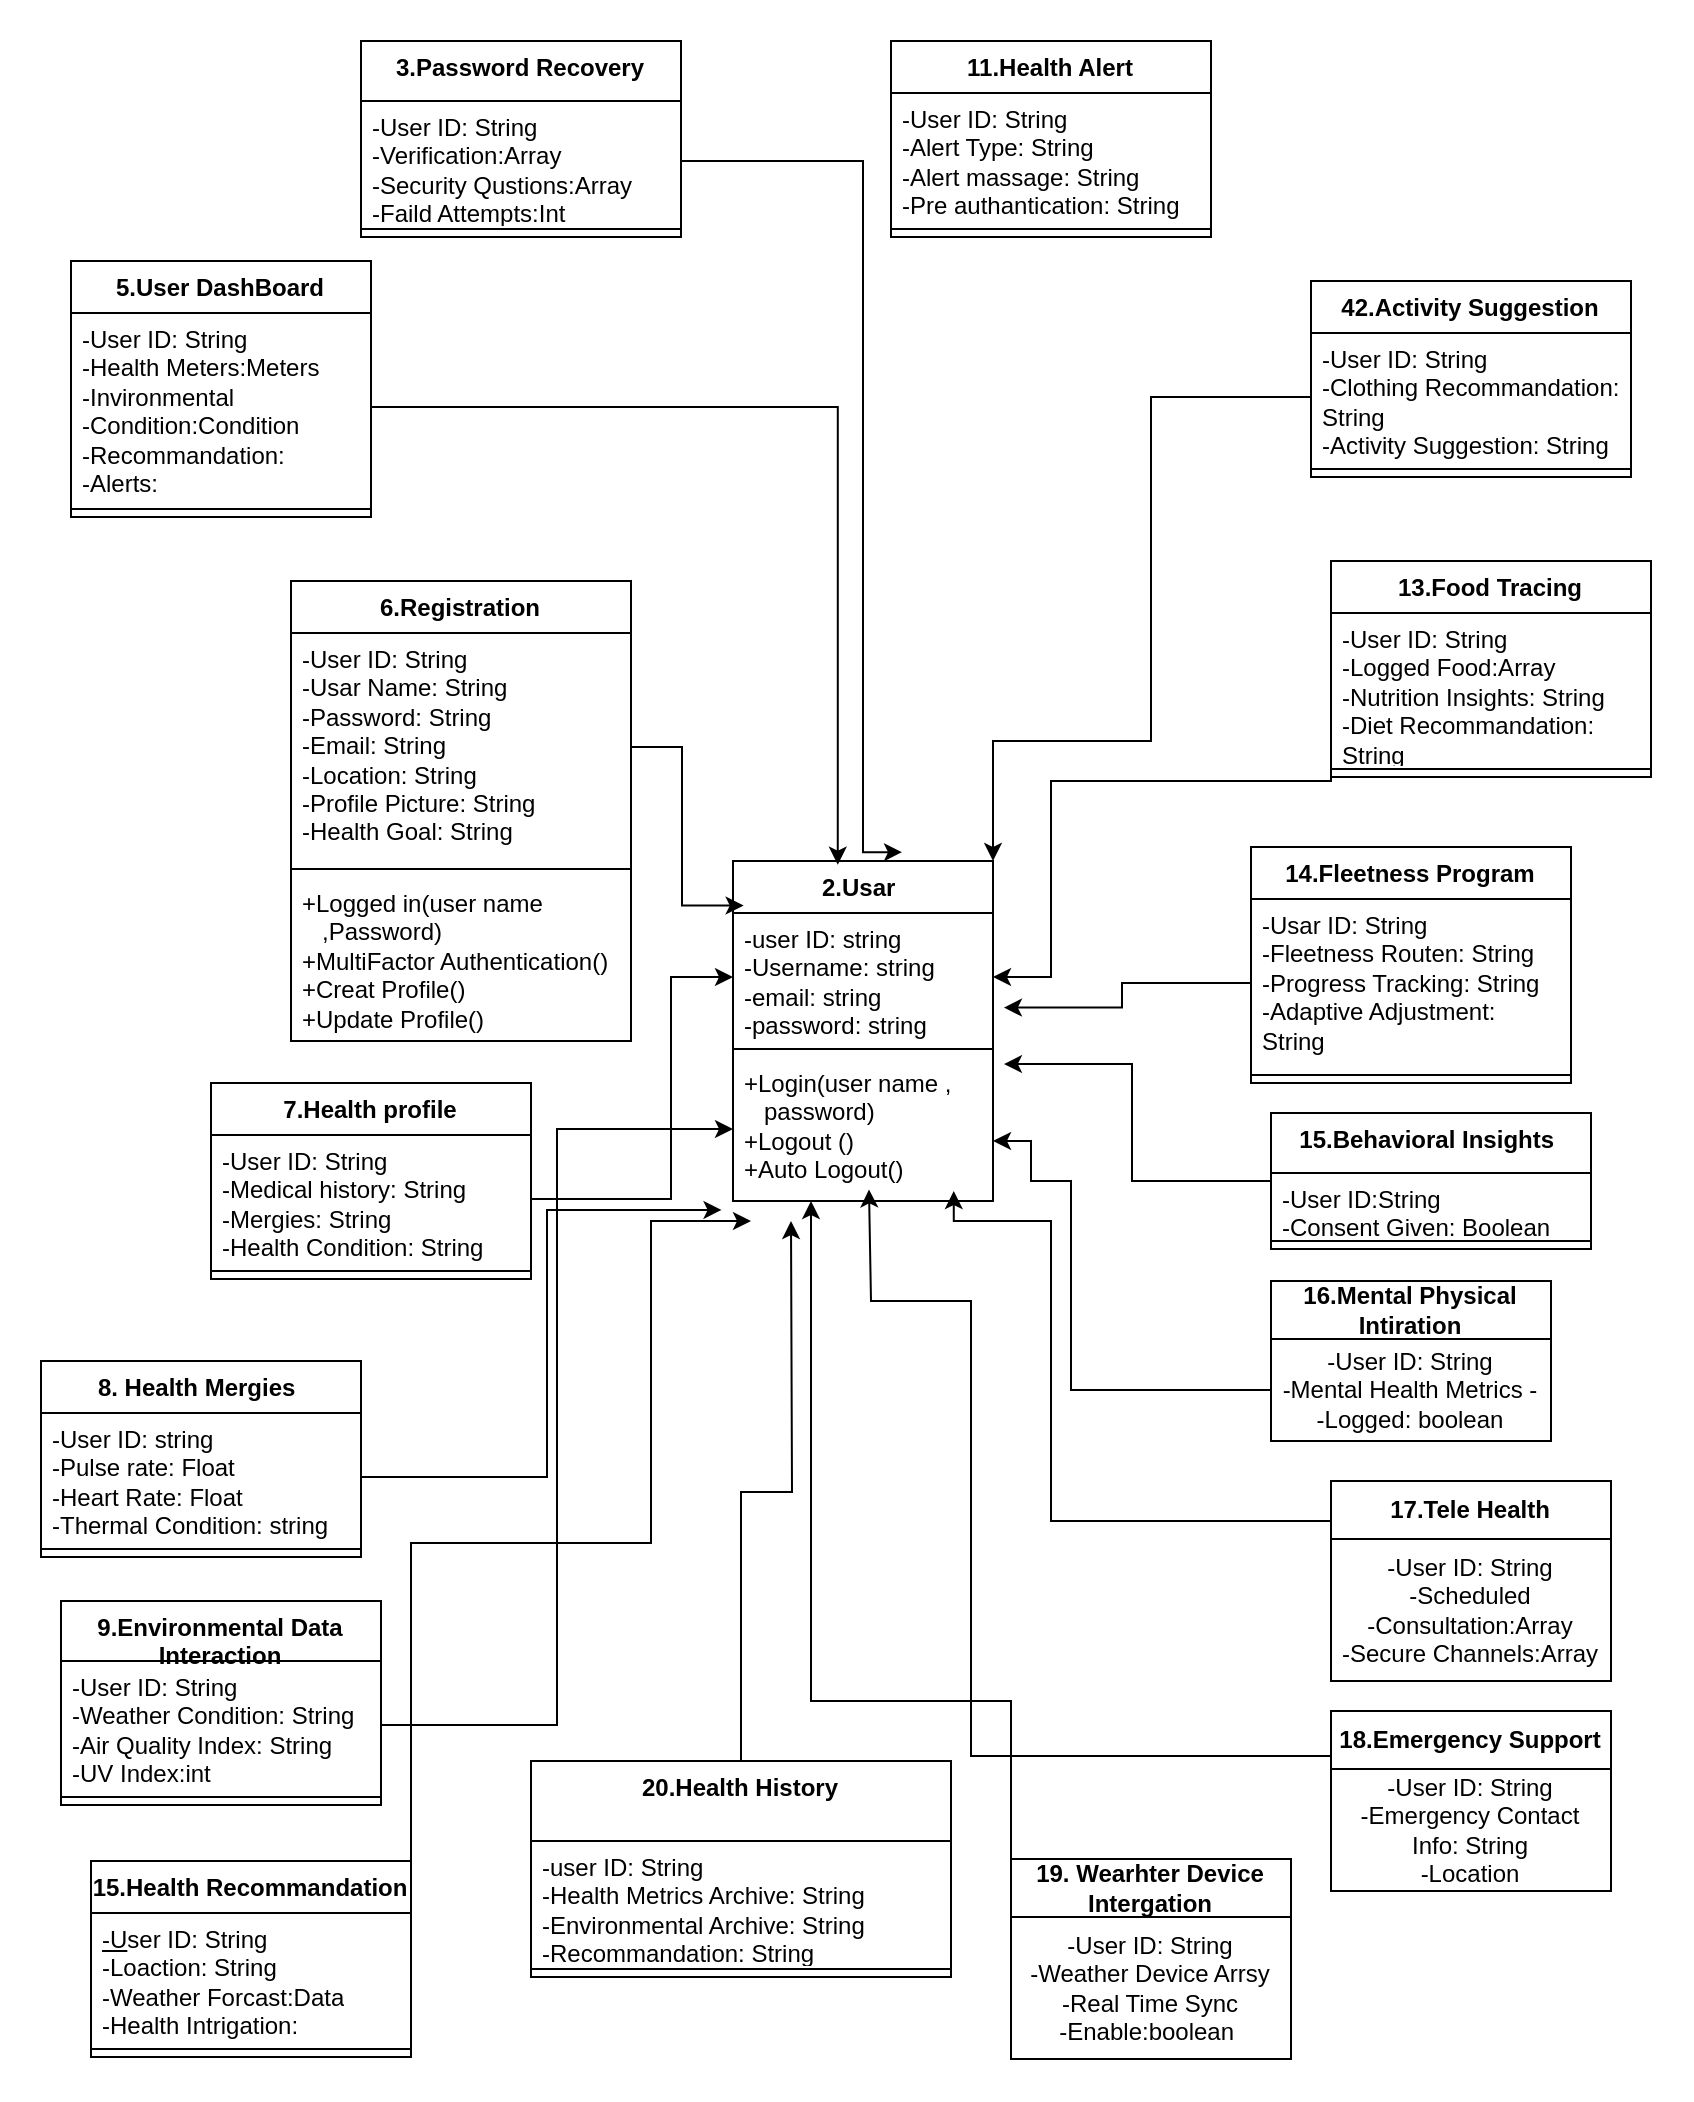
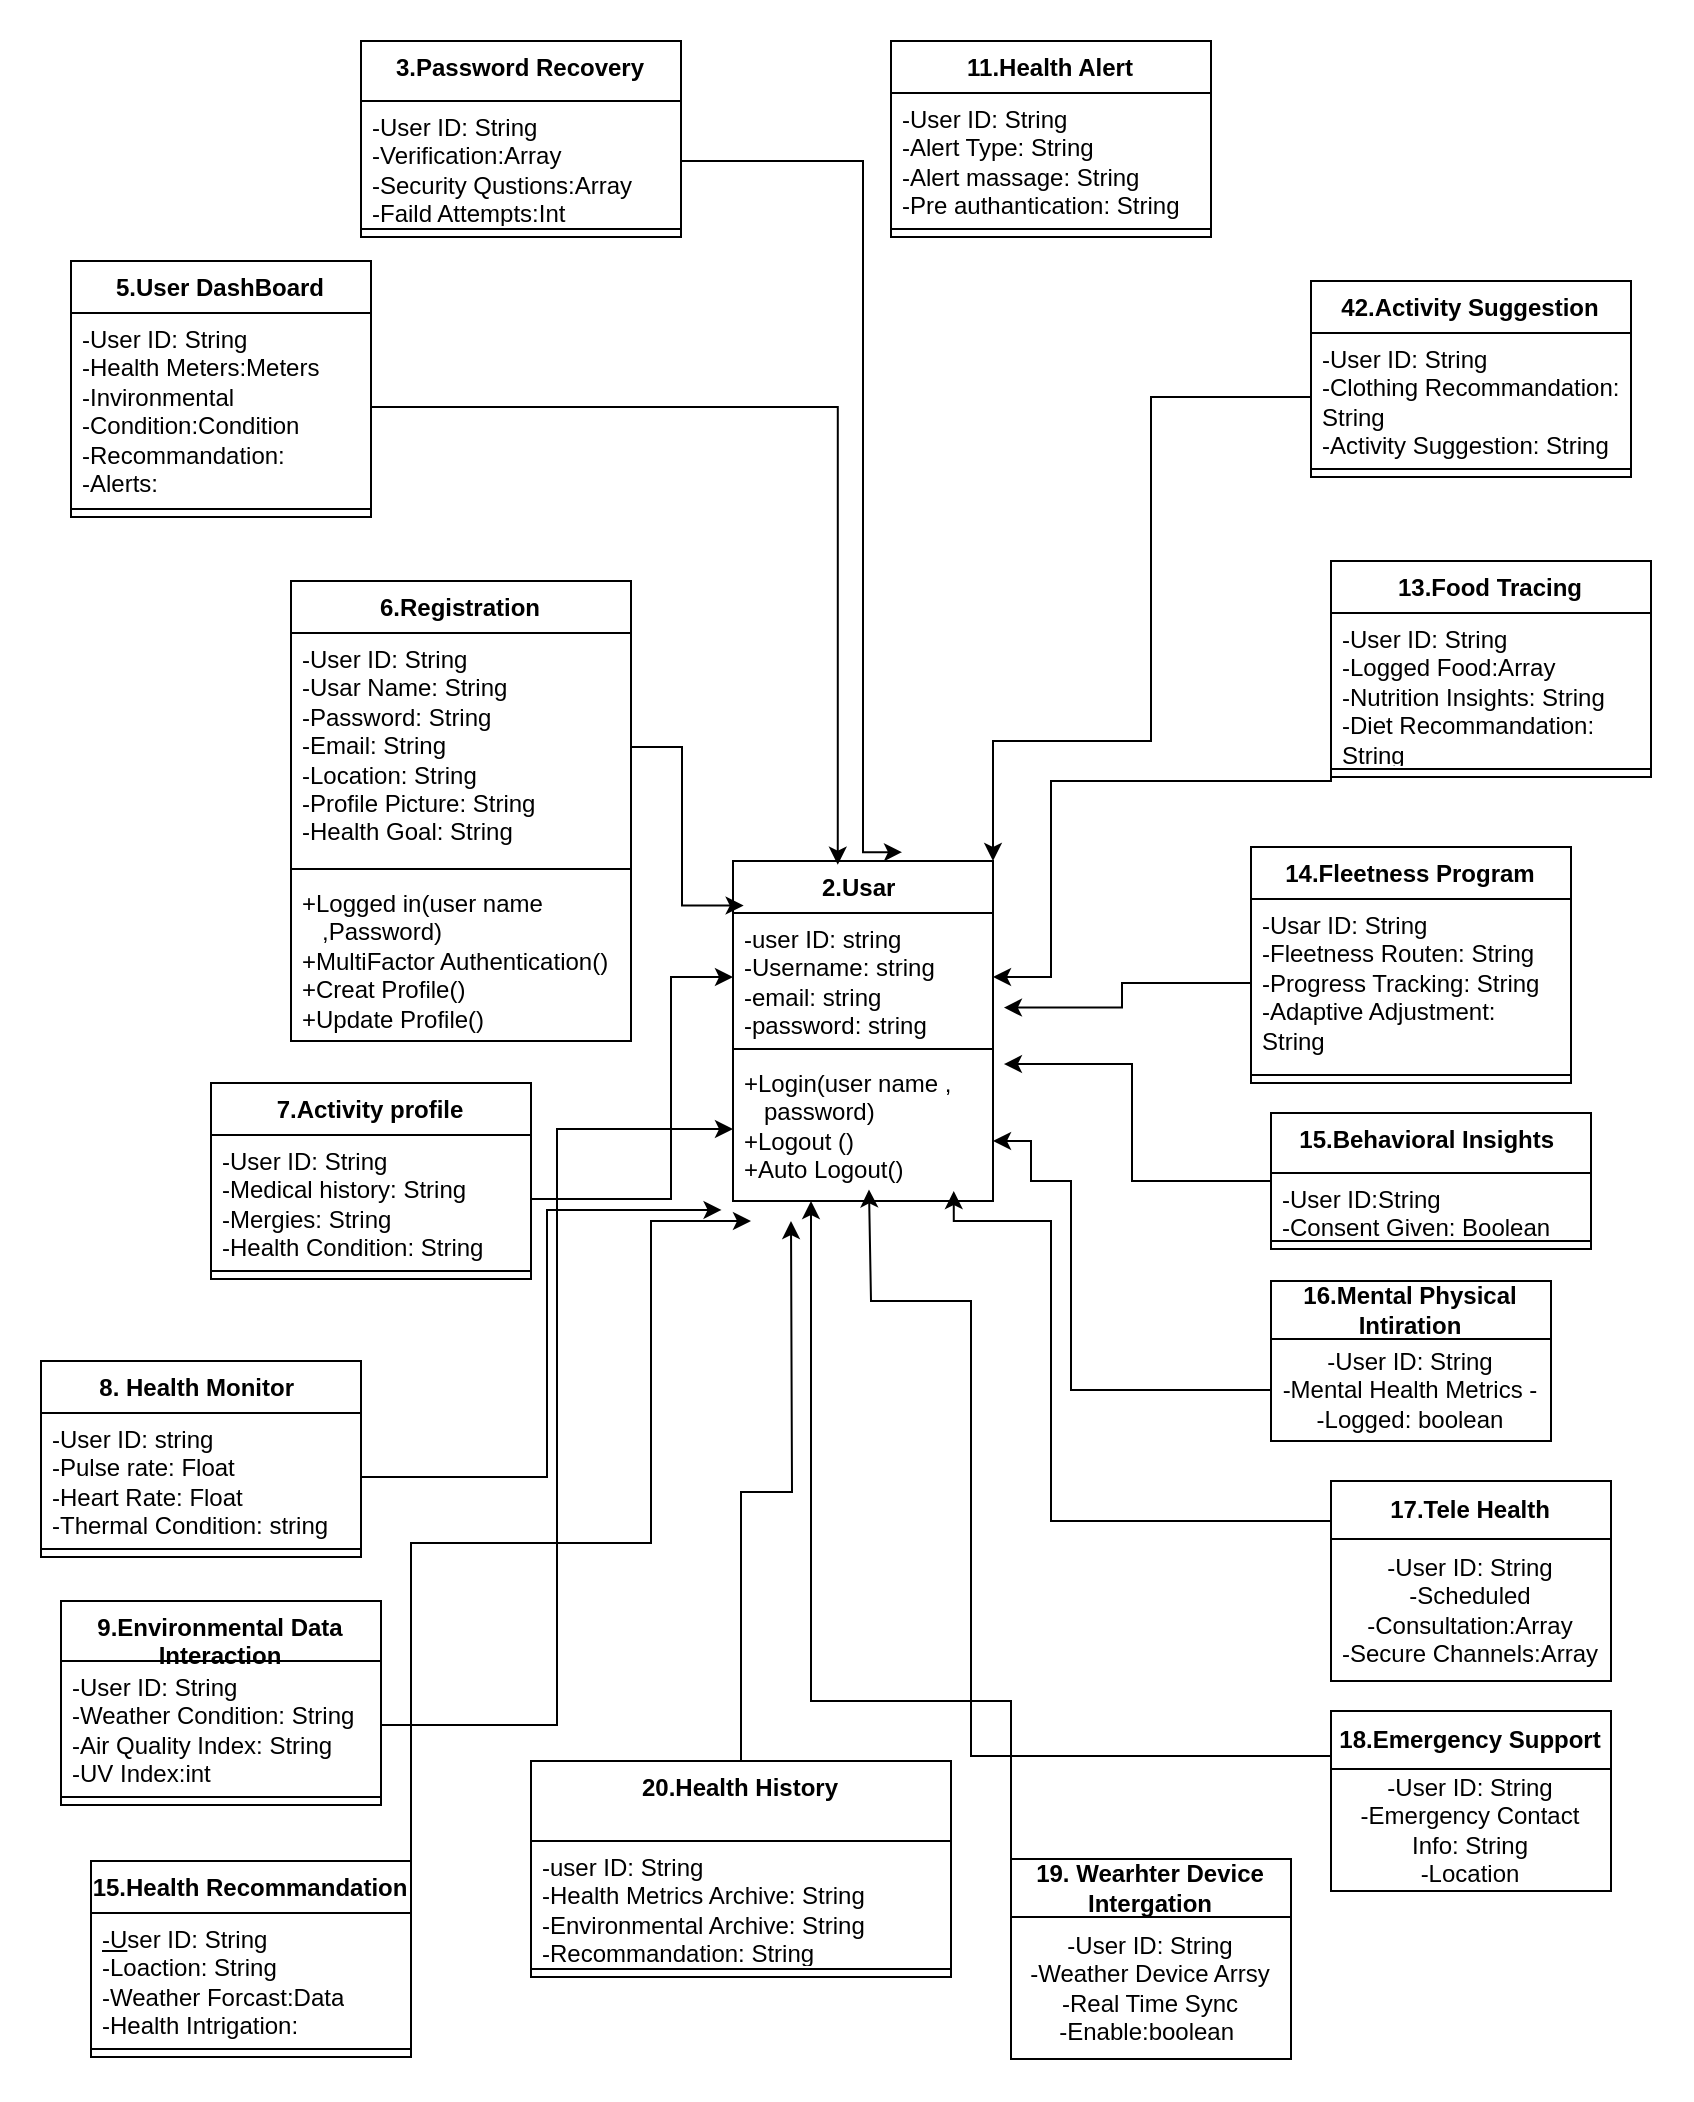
(371, 1111) -> (371, 1111)
(201, 1389) -> (201, 1389)
